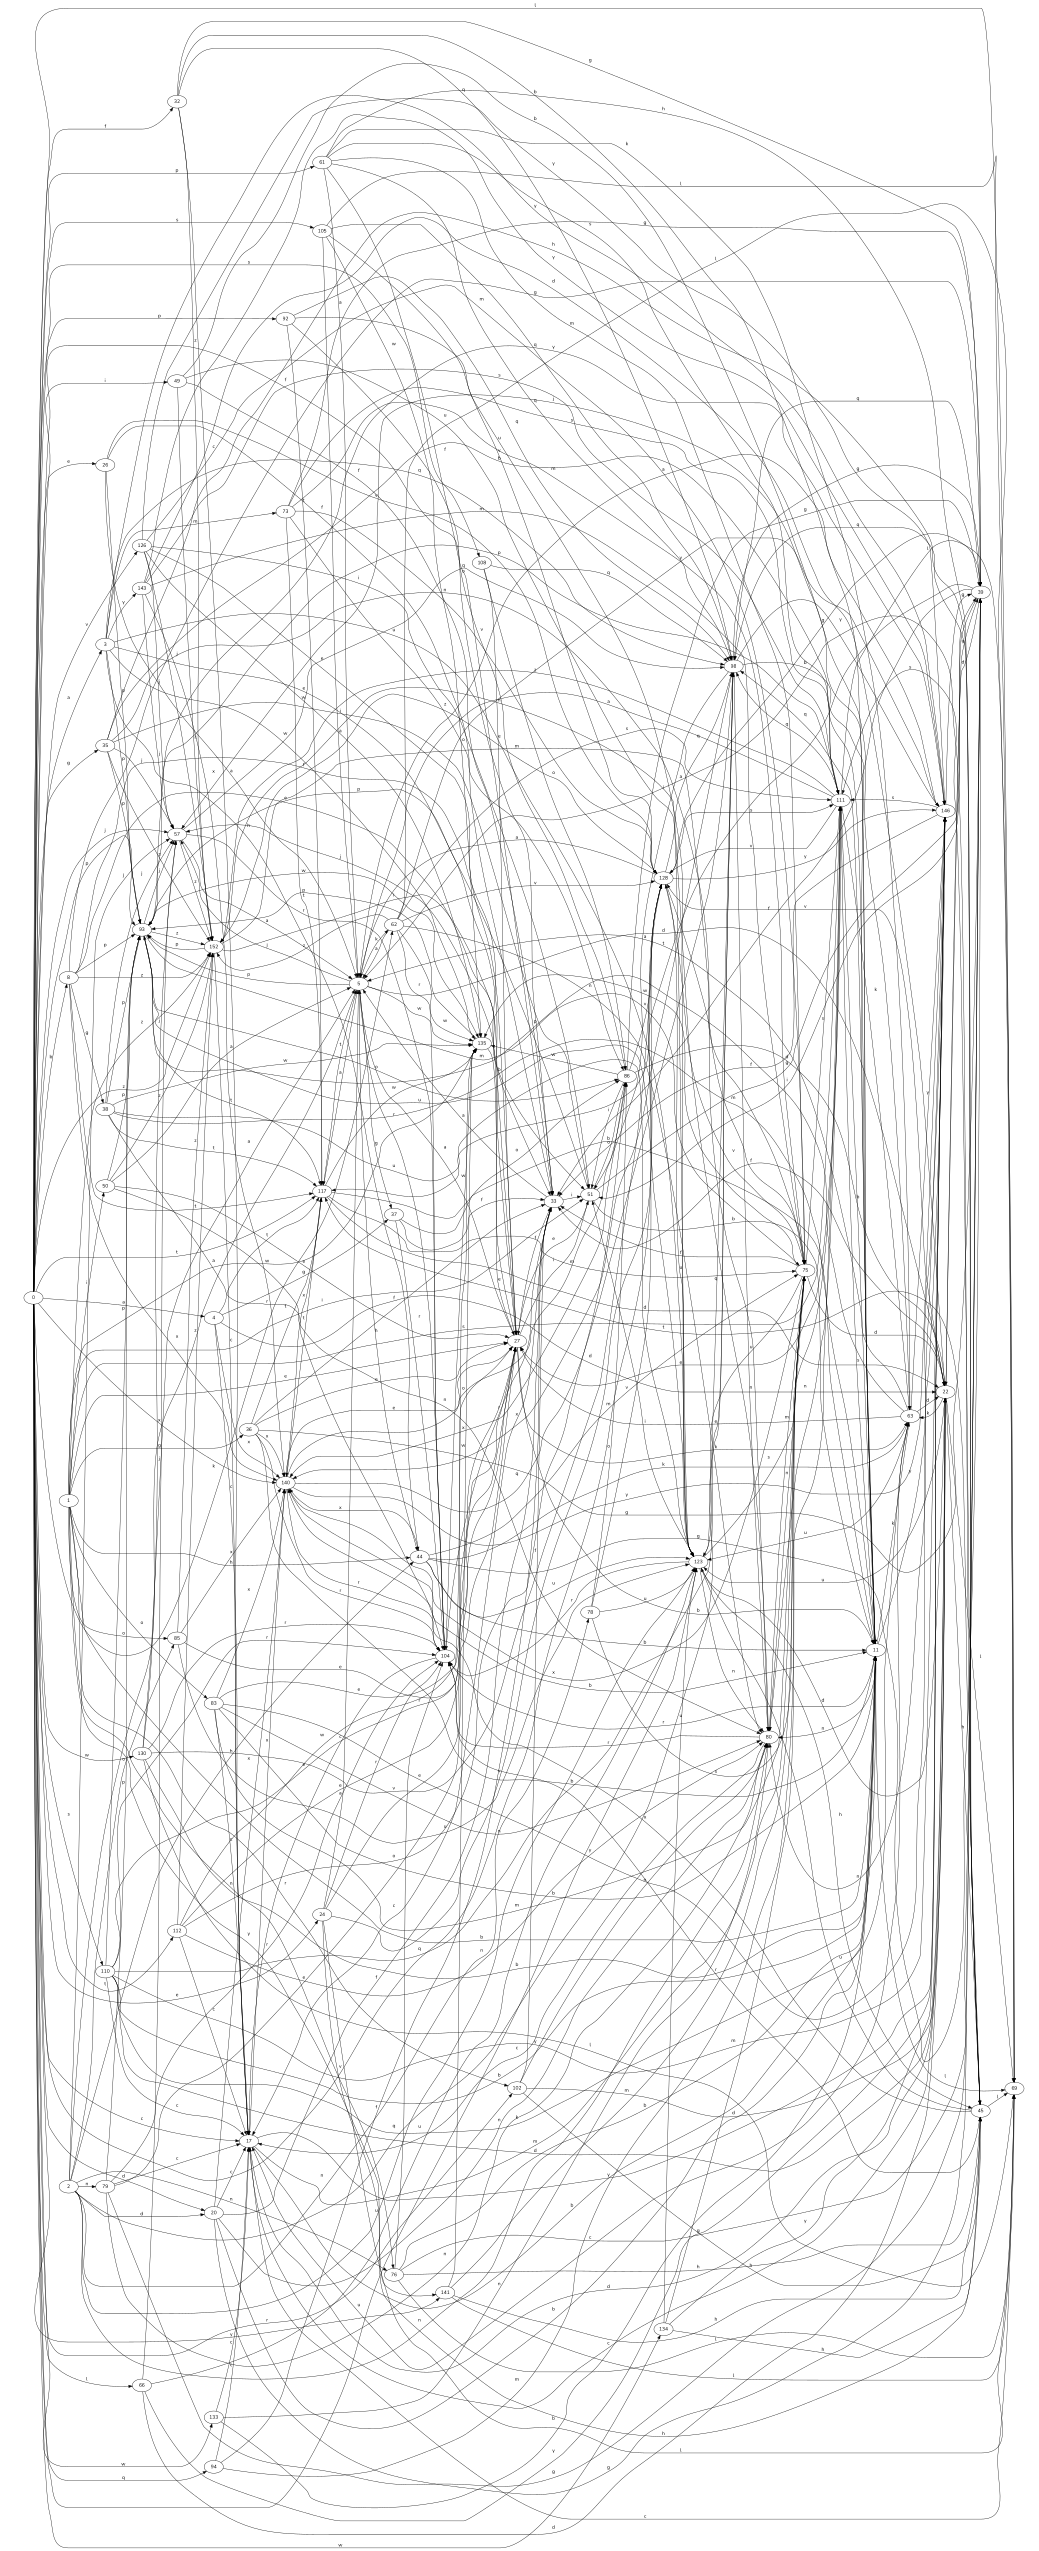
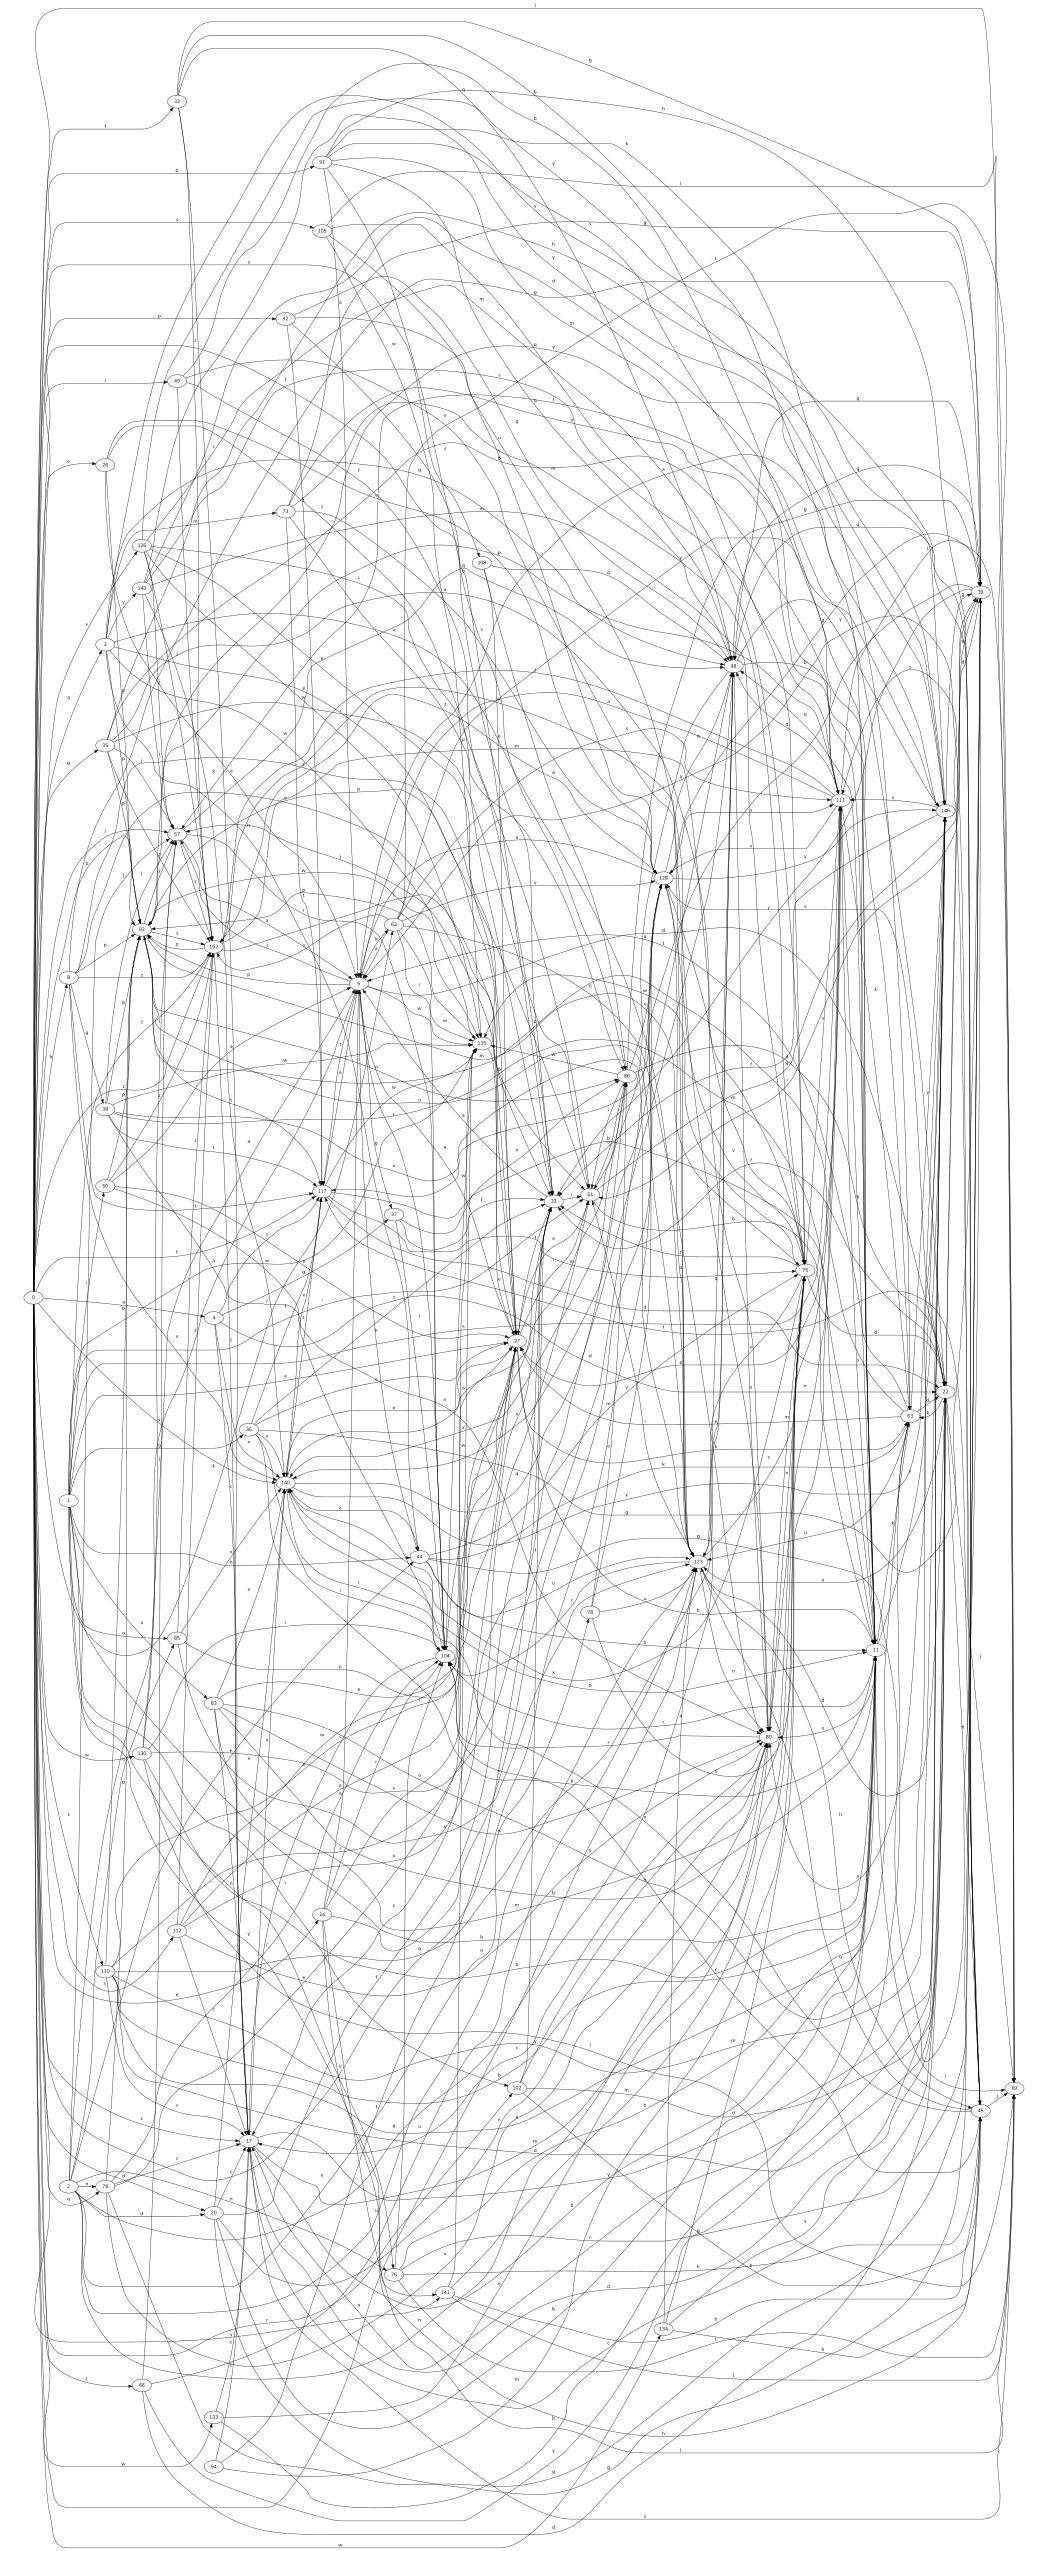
(322, 162) -> (322, 162)
(334, 606) -> none
(191, 1713) -> (484, 1691)
(37, 1966) -> (37, 1775)
